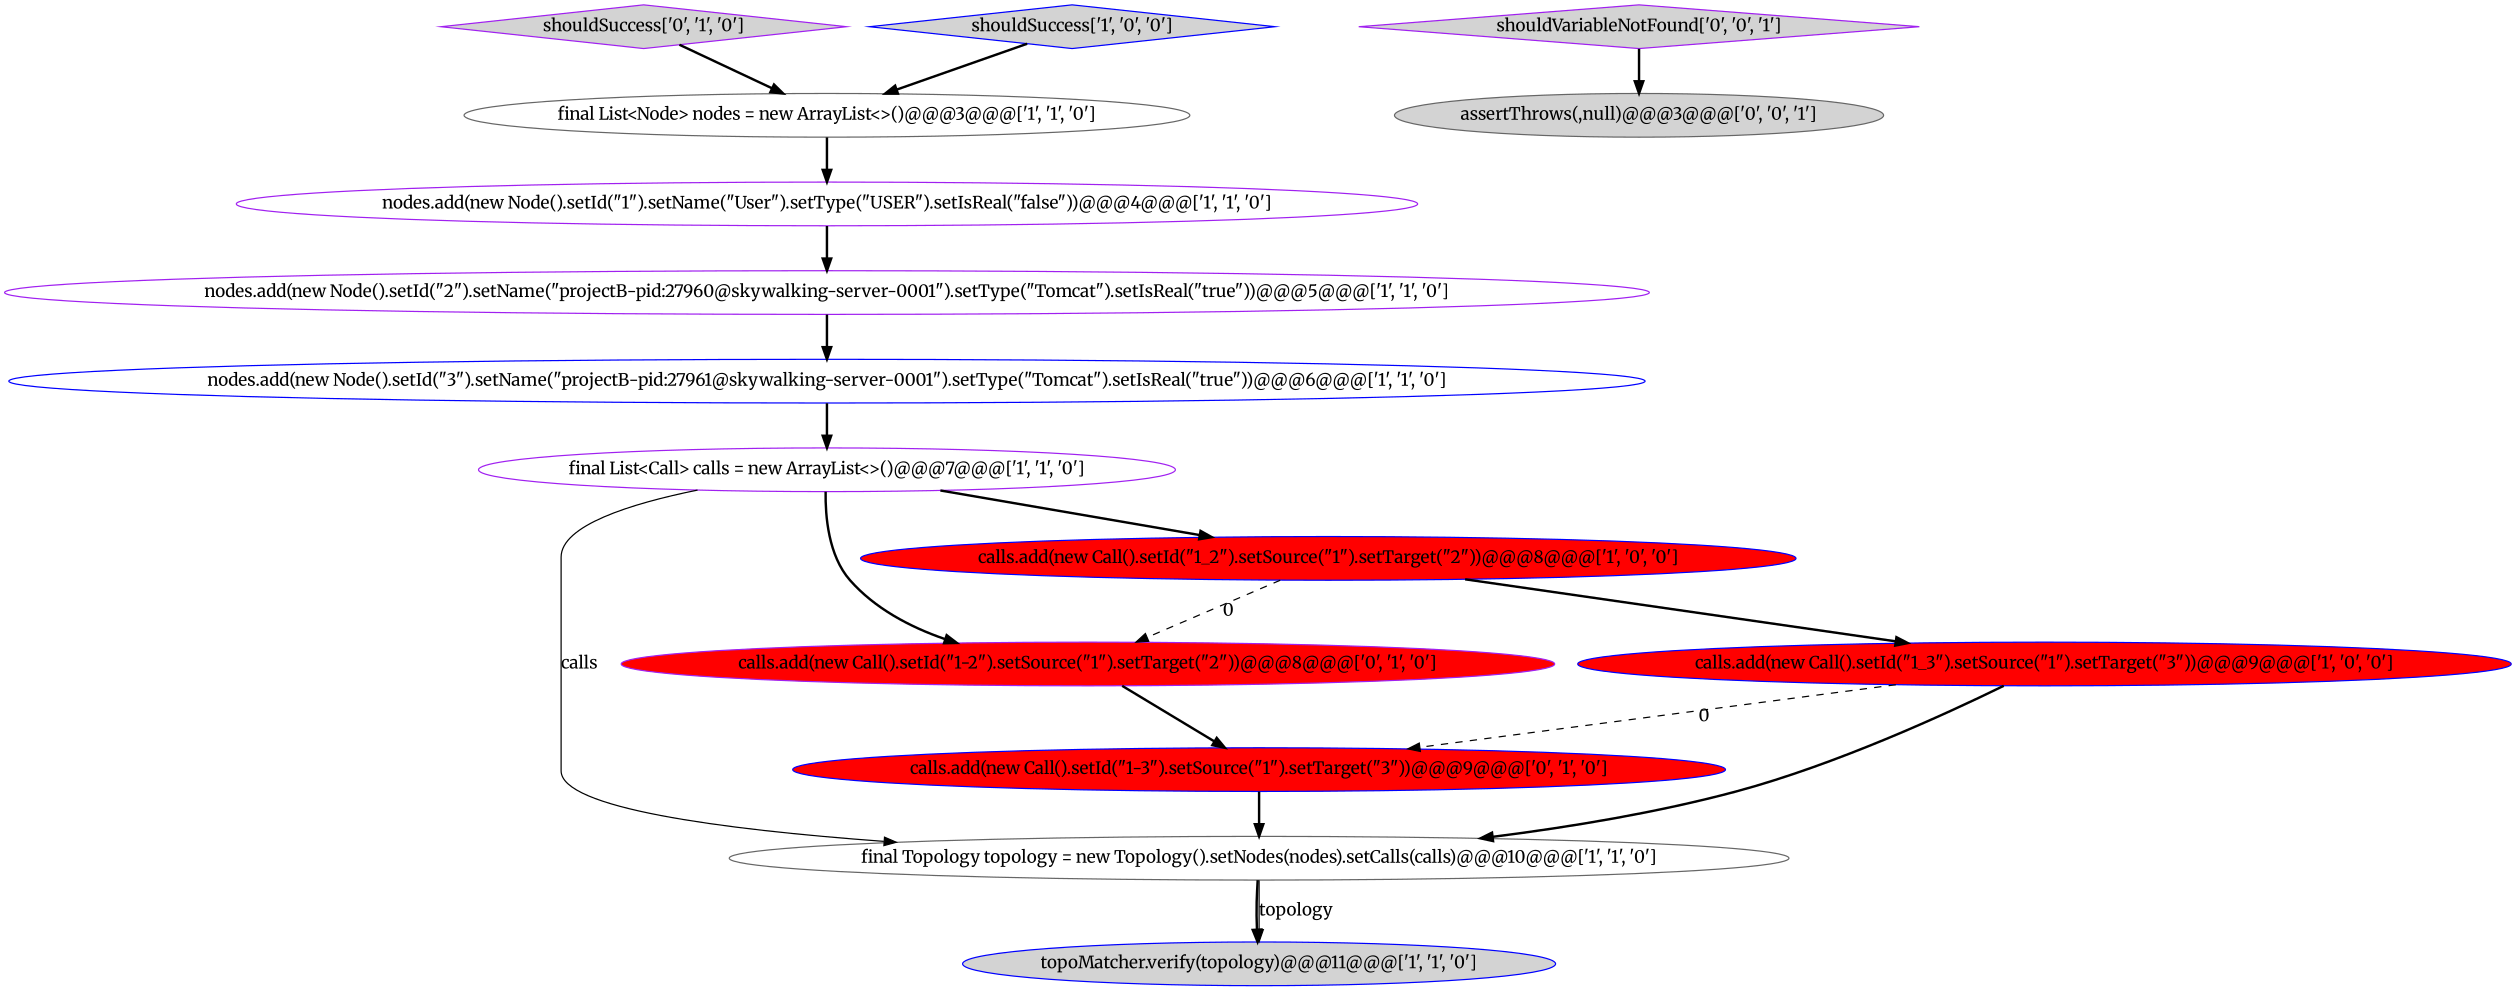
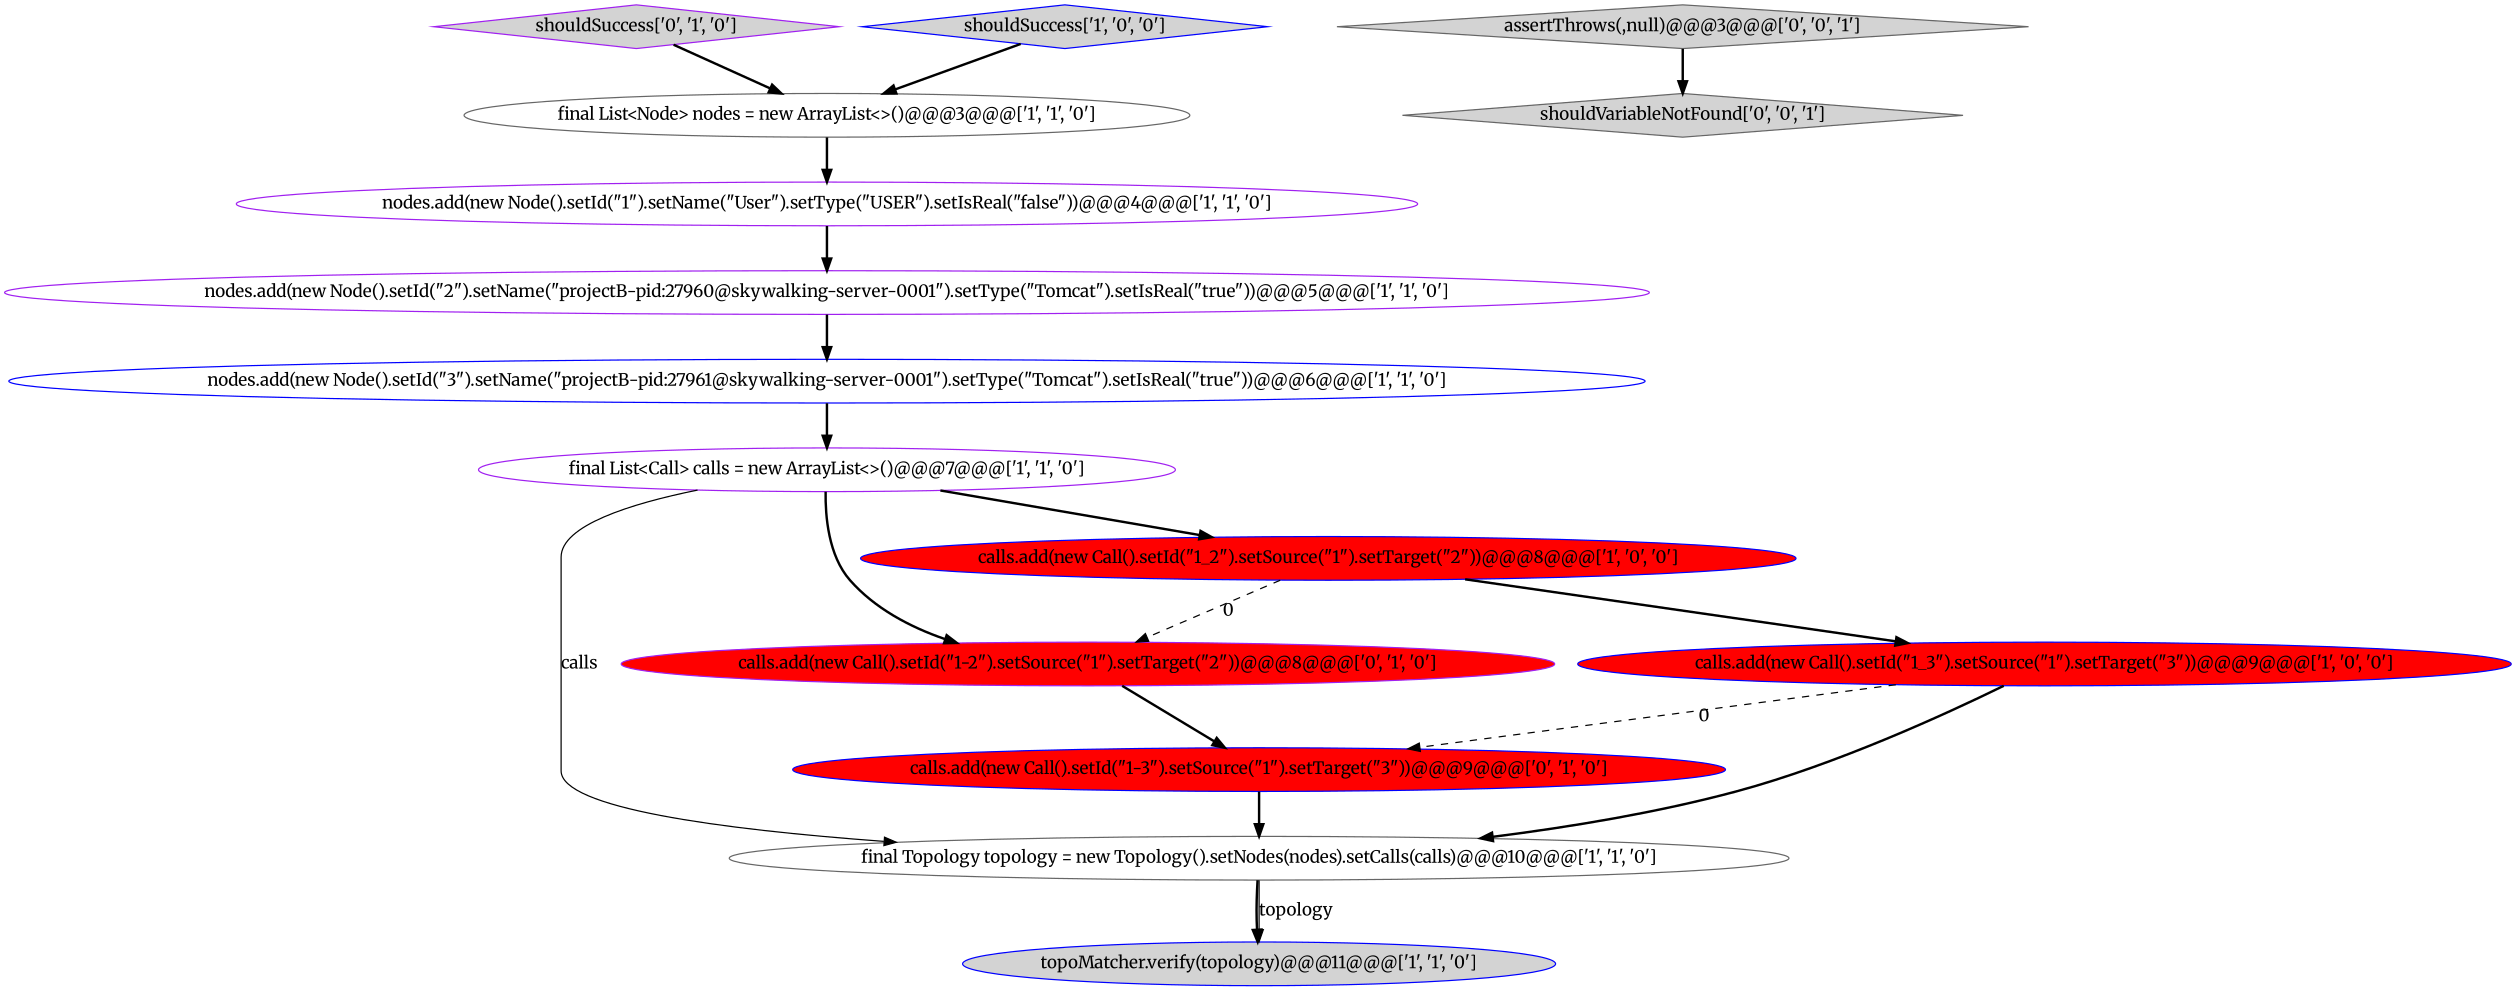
(1639, 27) -> (1683, 115)
(1639, 65) -> (1683, 65)
(1639, 115) -> (1683, 27)
